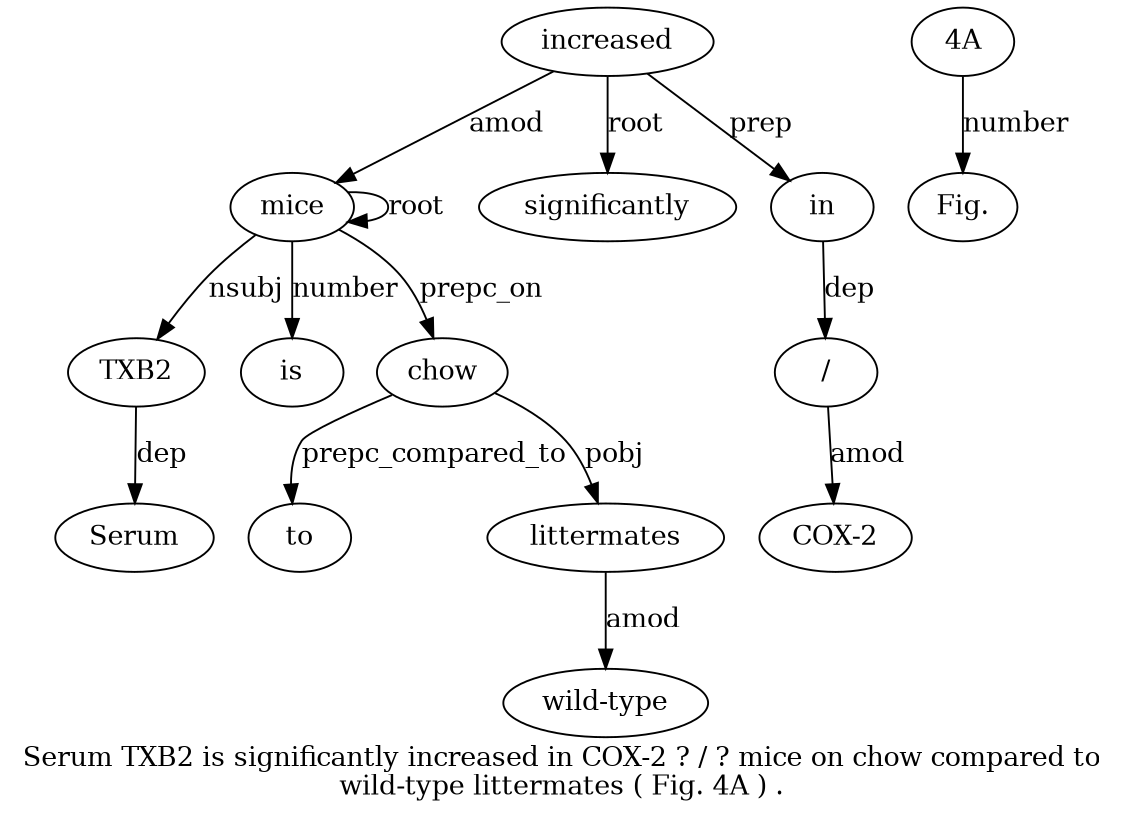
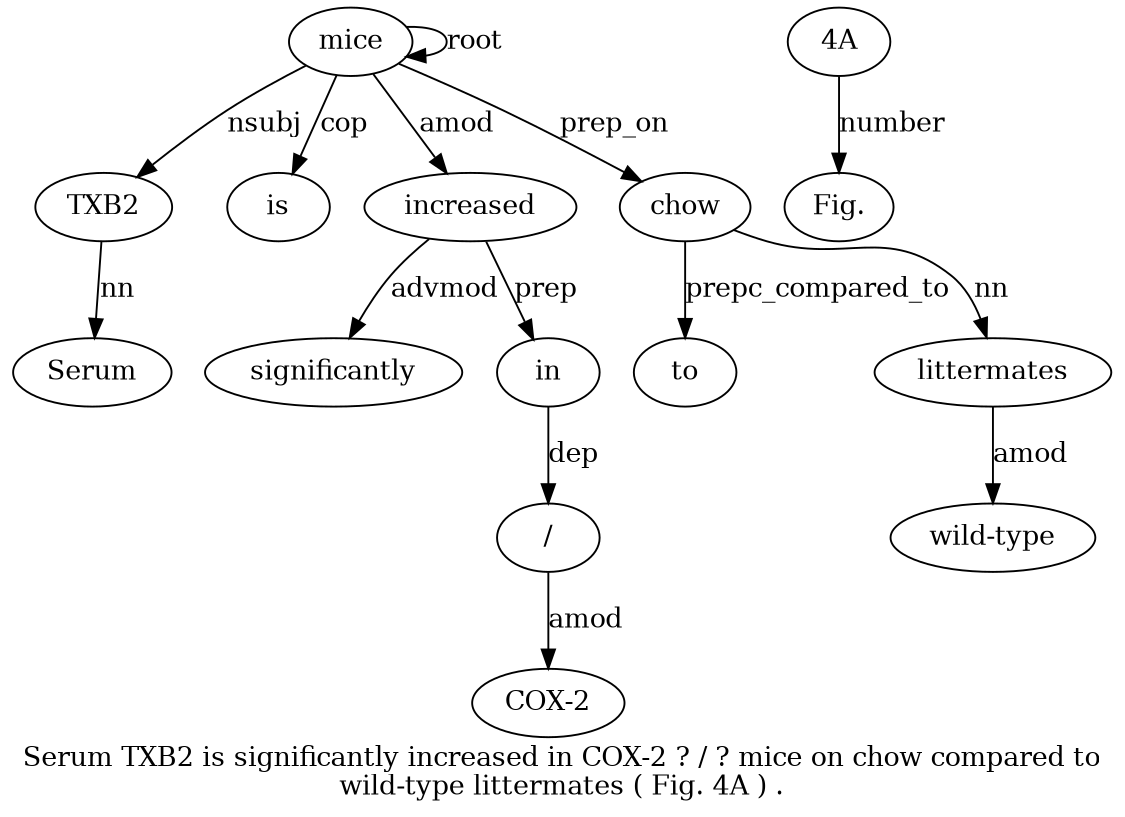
(453, 123) -> (404, 116)
(636, 124) -> (445, 290)
(345, 290) -> (344, 124)
(481, 290) -> (615, 124)
(162, 455) -> (118, 290)
(614, 455) -> (992, 290)
